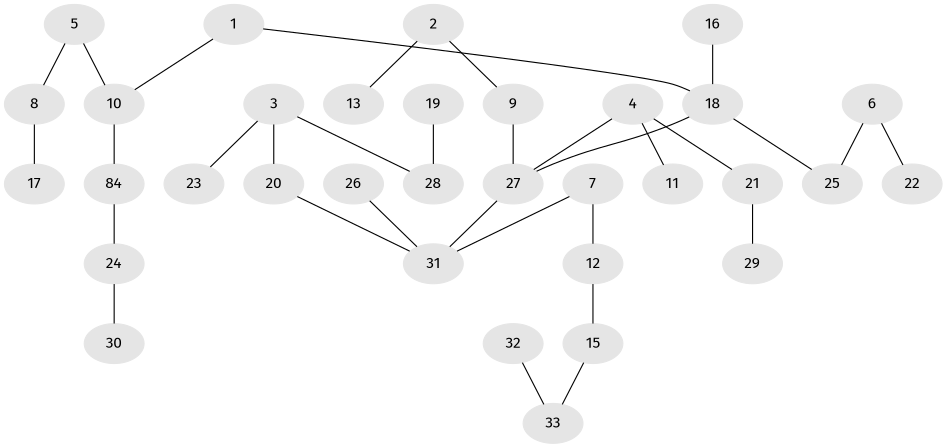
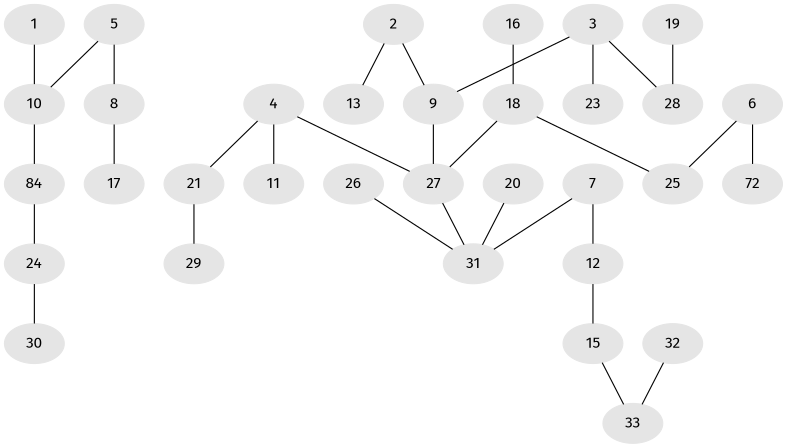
(478, 55) -> none
(274, 144) -> (522, 60)
(912, 184) -> (753, 184)
